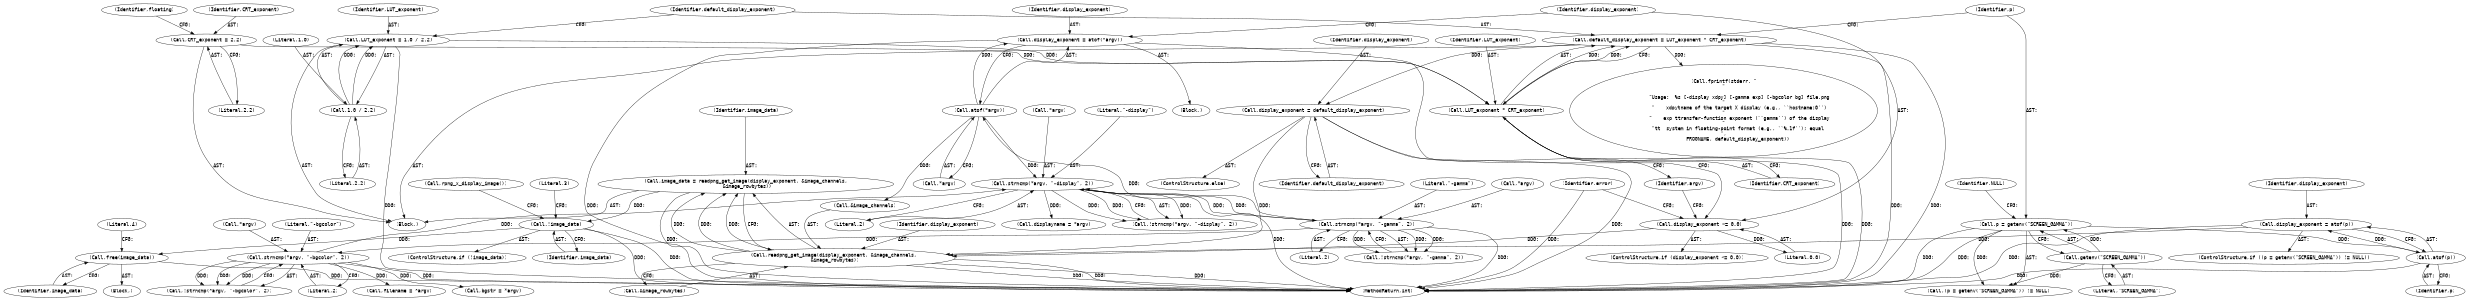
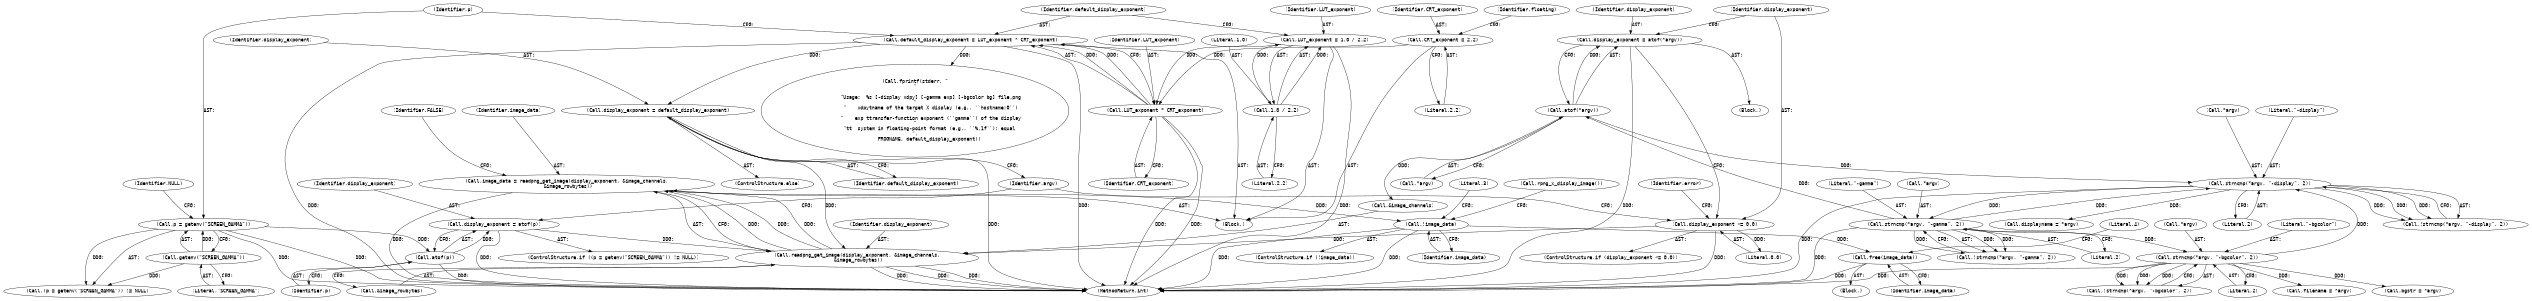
none -> (418, 111)
none -> (788, 200)
(1518, 264) -> (1454, 286)
